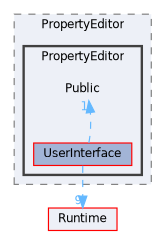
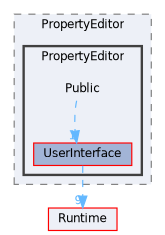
(91, 128) -> (75, 116)
